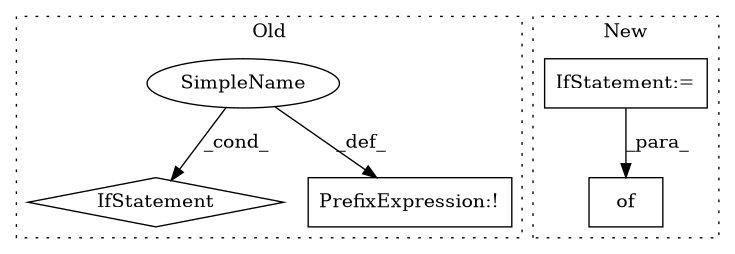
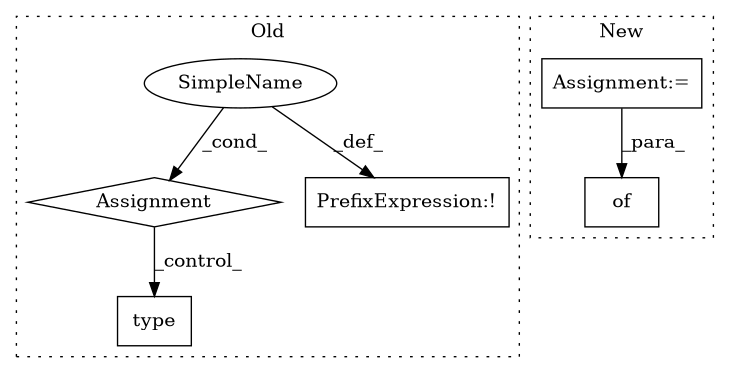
(626, 83) -> (622, 83)
(156, 202) -> (154, 202)
none -> (154, 321)
